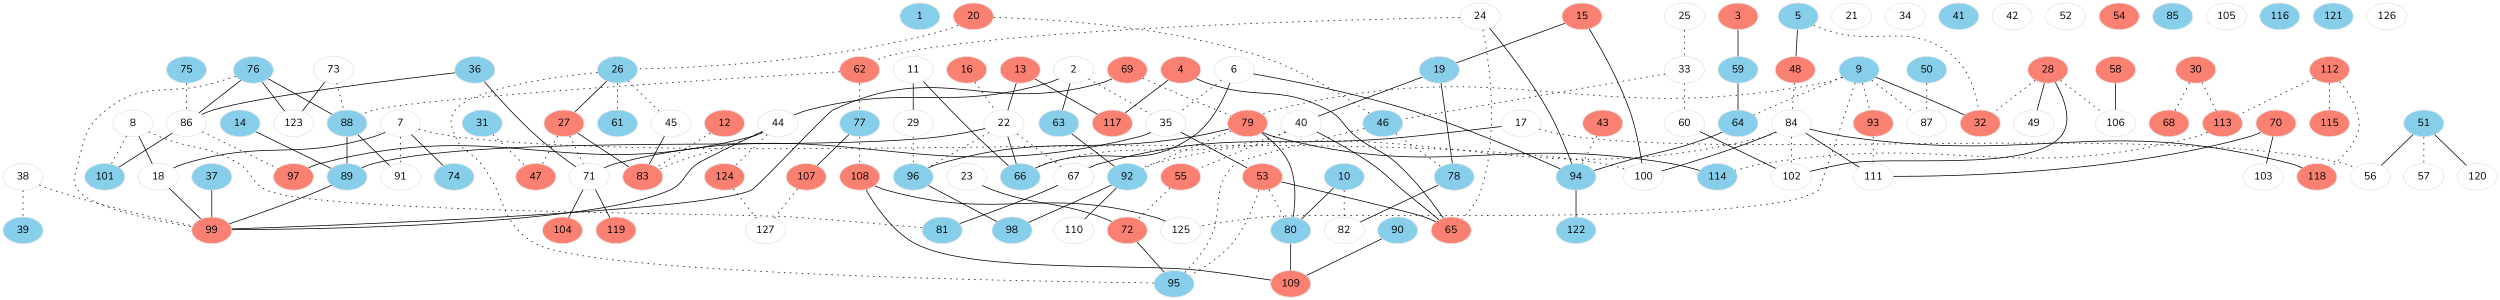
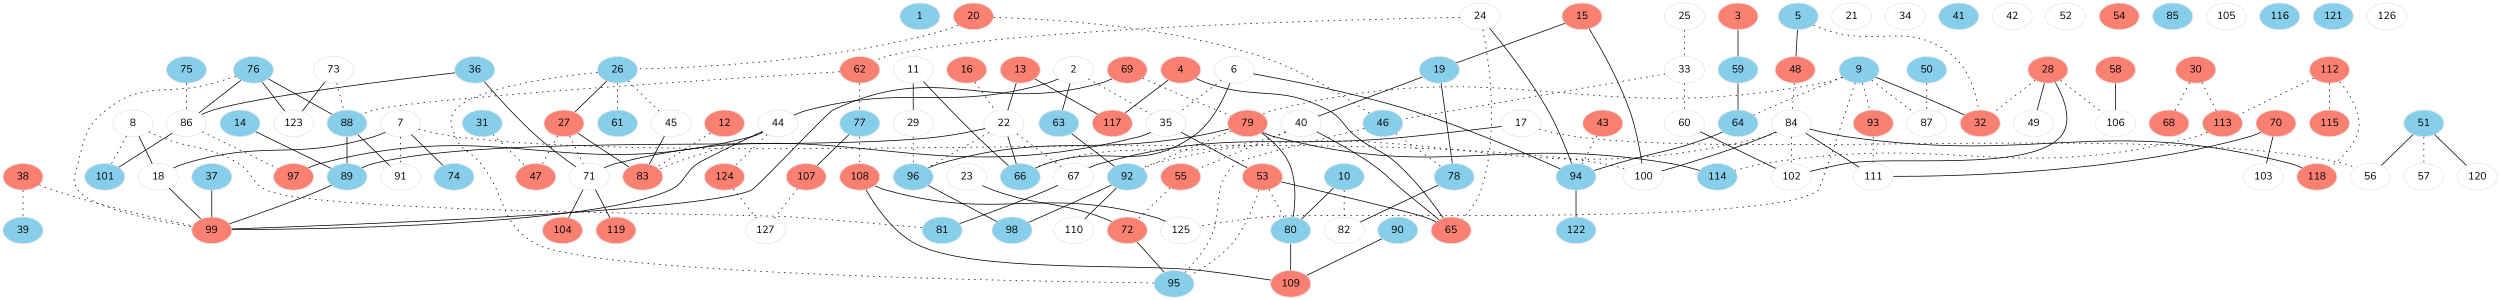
(23, 177) -> (23, 177)
